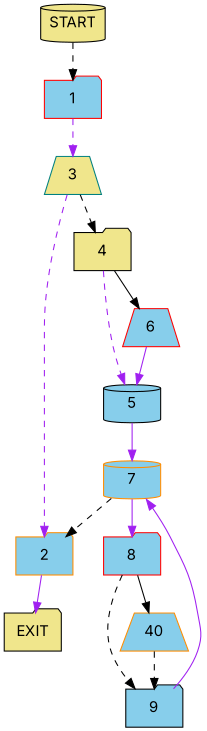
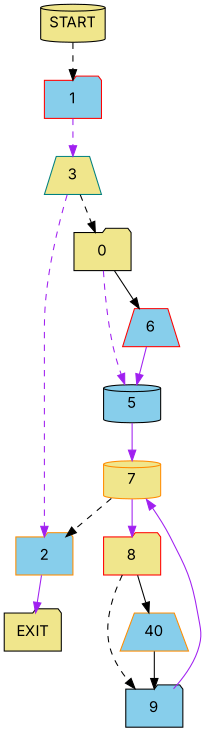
(103, 252) -> (103, 252)
(132, 480) -> (132, 480)
(132, 556) -> (132, 556)
(154, 665) -> (154, 665)
